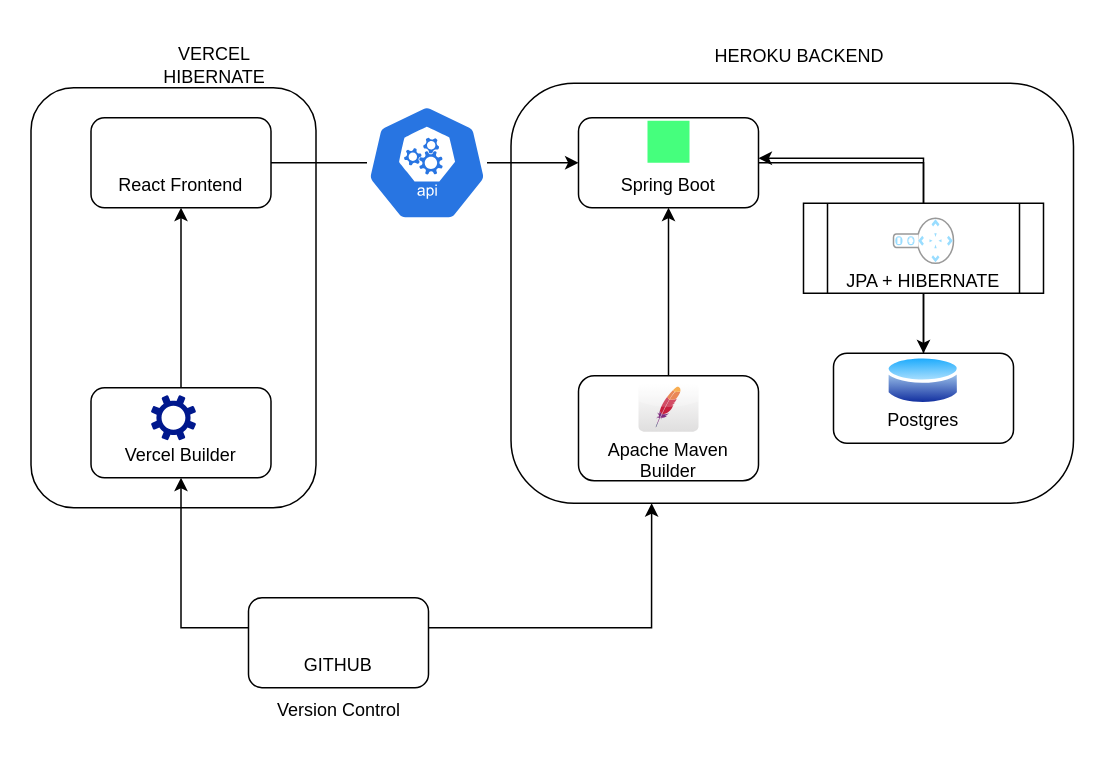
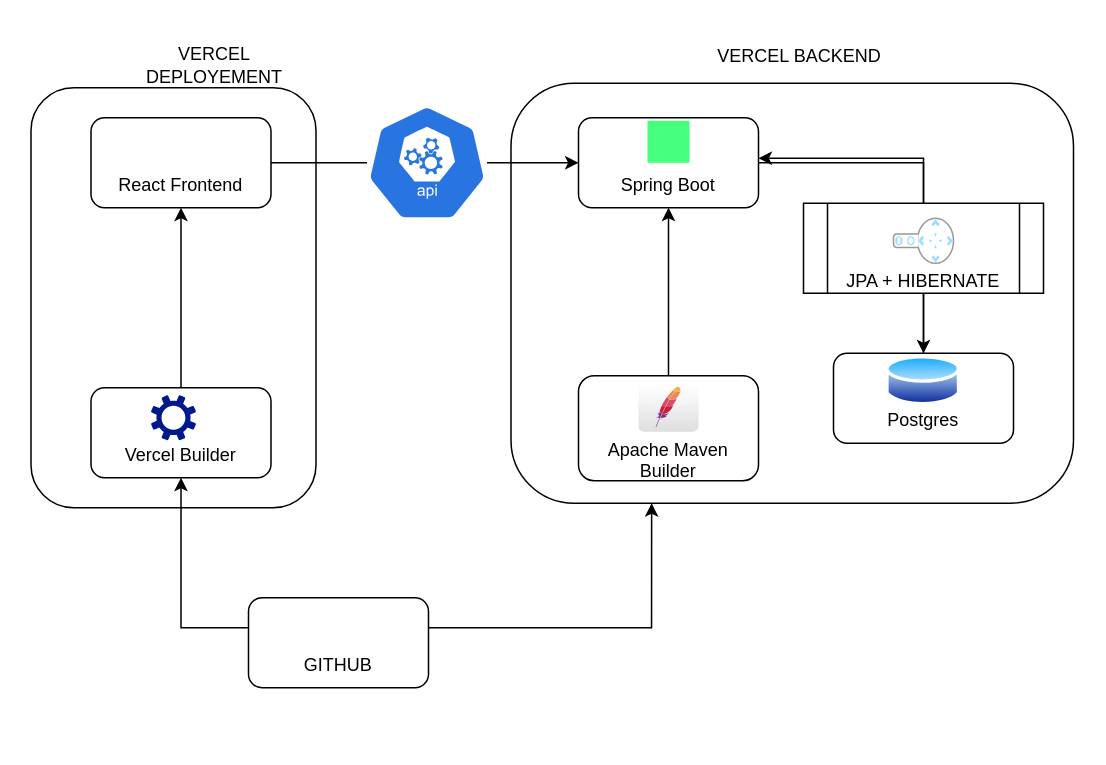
(800, 56) -> (800, 56)
(215, 65) -> (215, 65)
(339, 710) -> none
